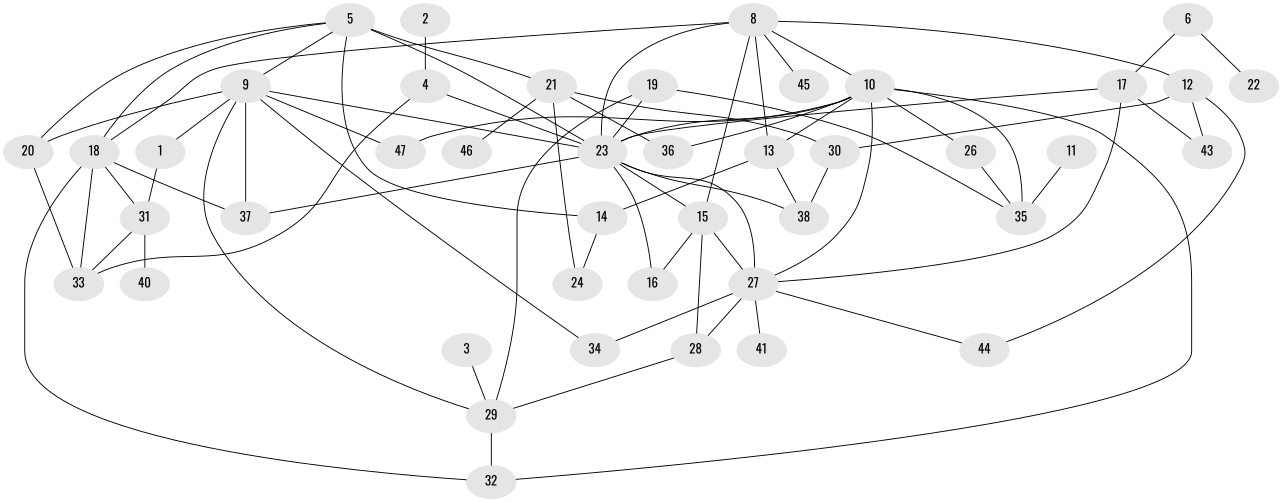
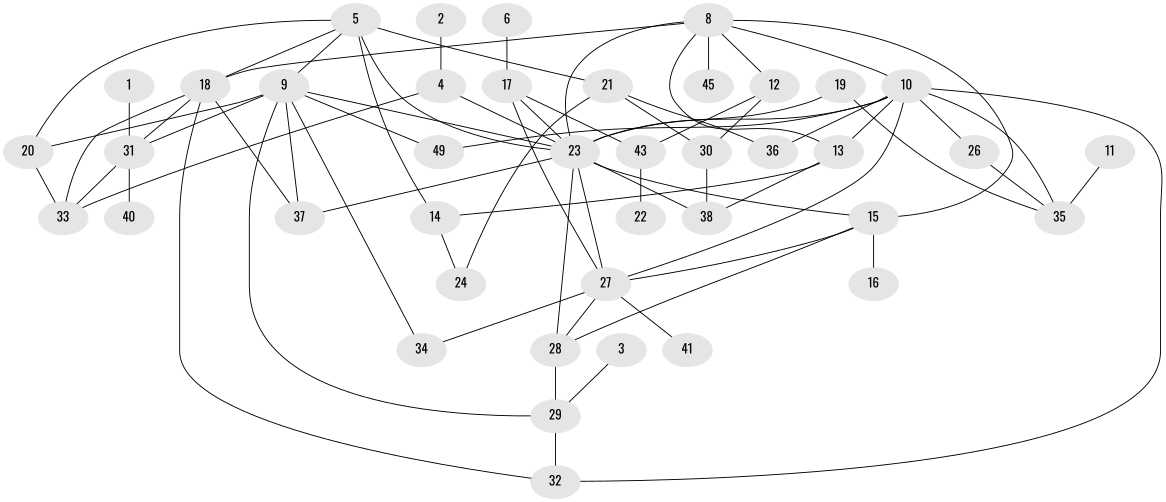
(1221, 53) -> (641, 185)
(203, 119) -> (207, 119)
(401, 152) -> (439, 152)
(467, 152) -> none
(640, 215) -> (565, 251)
(517, 221) -> none
(984, 350) -> none
